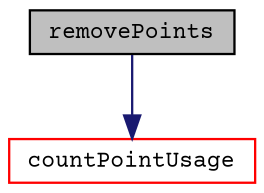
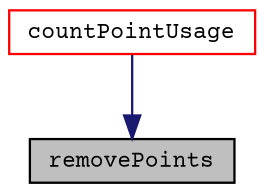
(132, 85) -> (132, 85)
